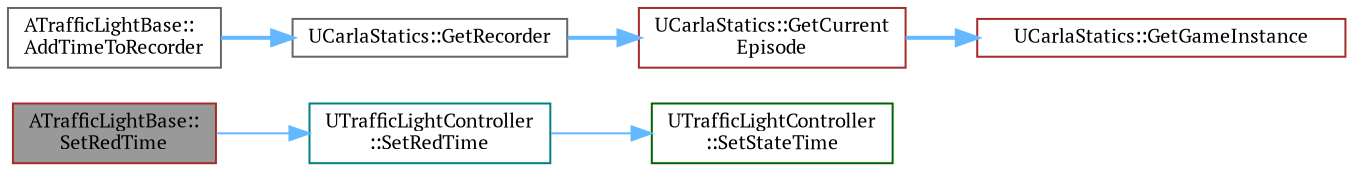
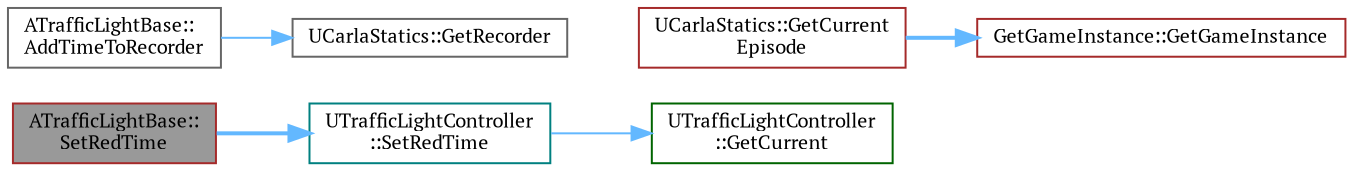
(246, 38) -> (246, 38)
(593, 38) -> none
(1161, 38) -> (1161, 38)
(253, 133) -> (253, 133)
(772, 133) -> (772, 133)
